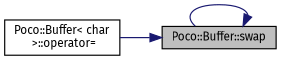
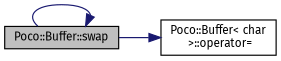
(135, 38) -> (134, 38)
